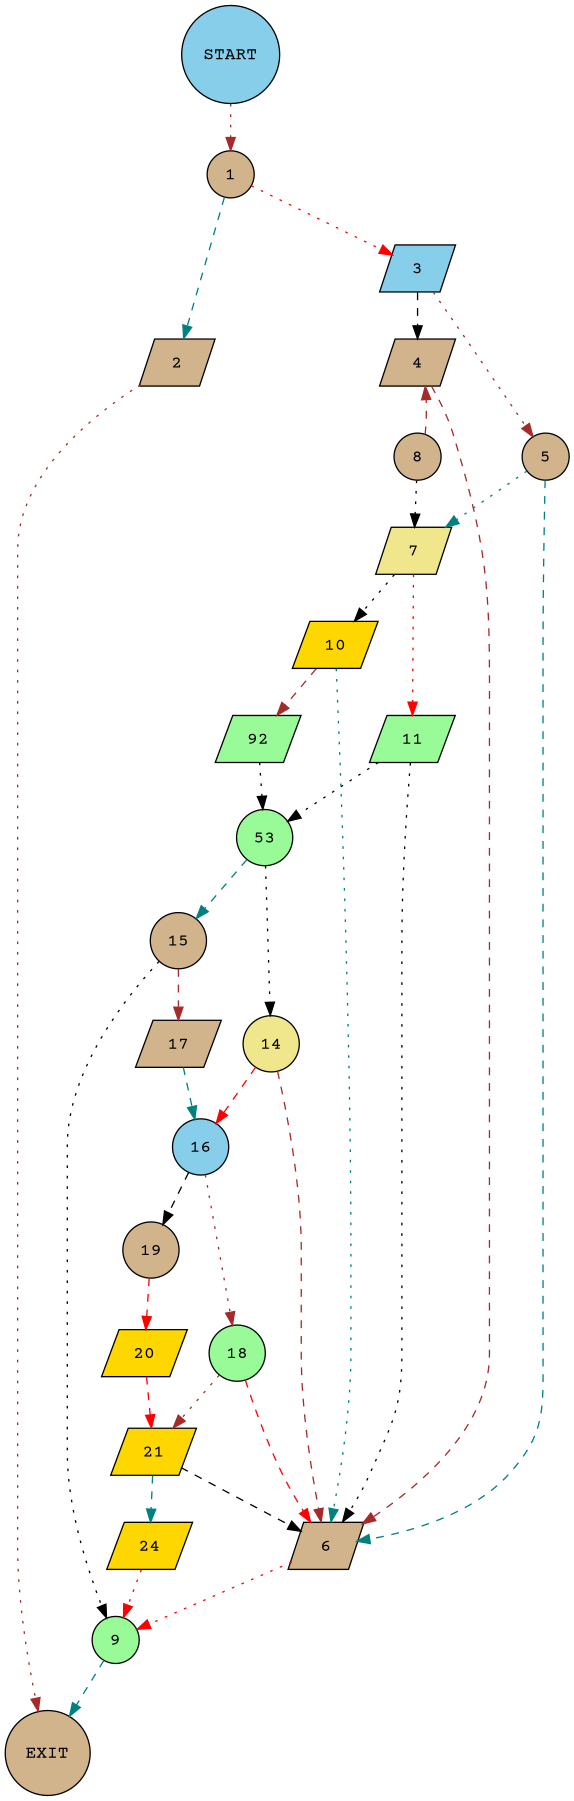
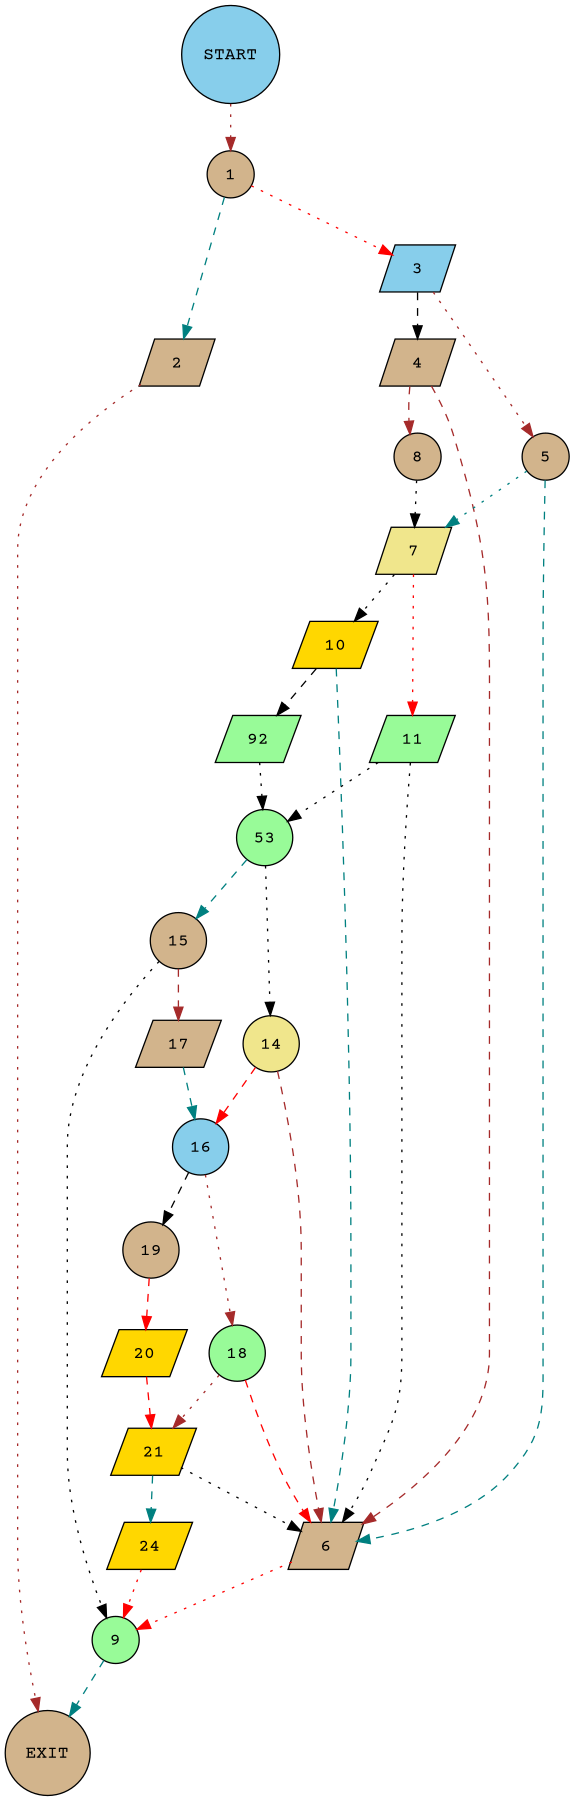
(426, 417) -> (409, 404)
(301, 687) -> (301, 687)
(349, 1089) -> (349, 1089)
(235, 1496) -> (235, 1496)
